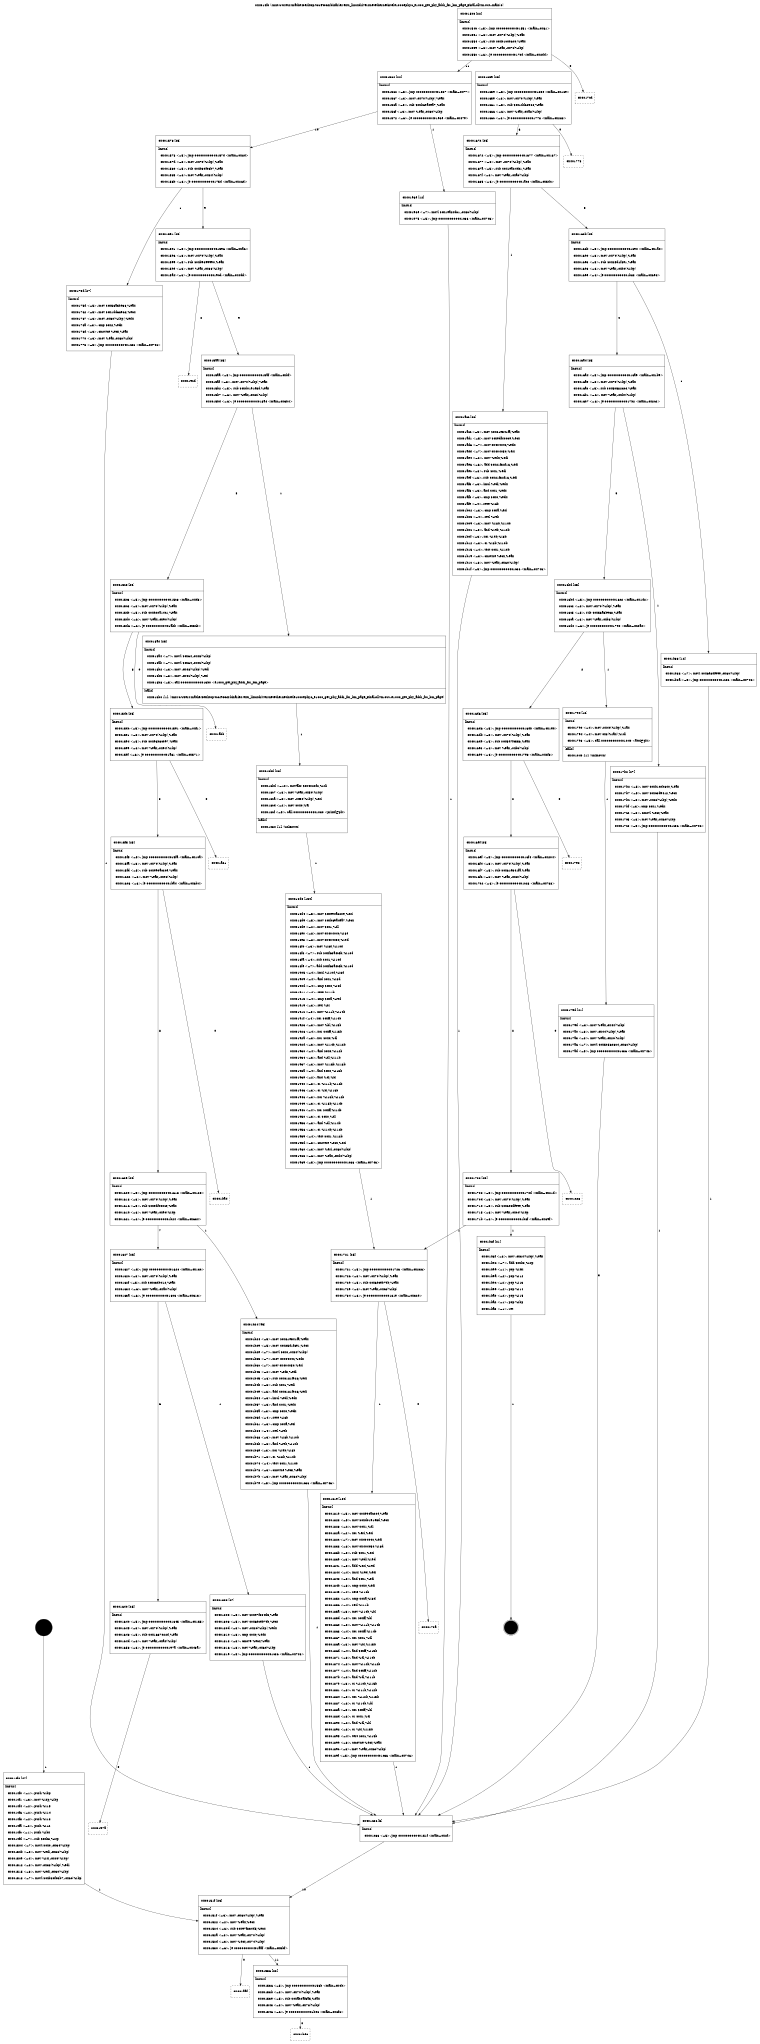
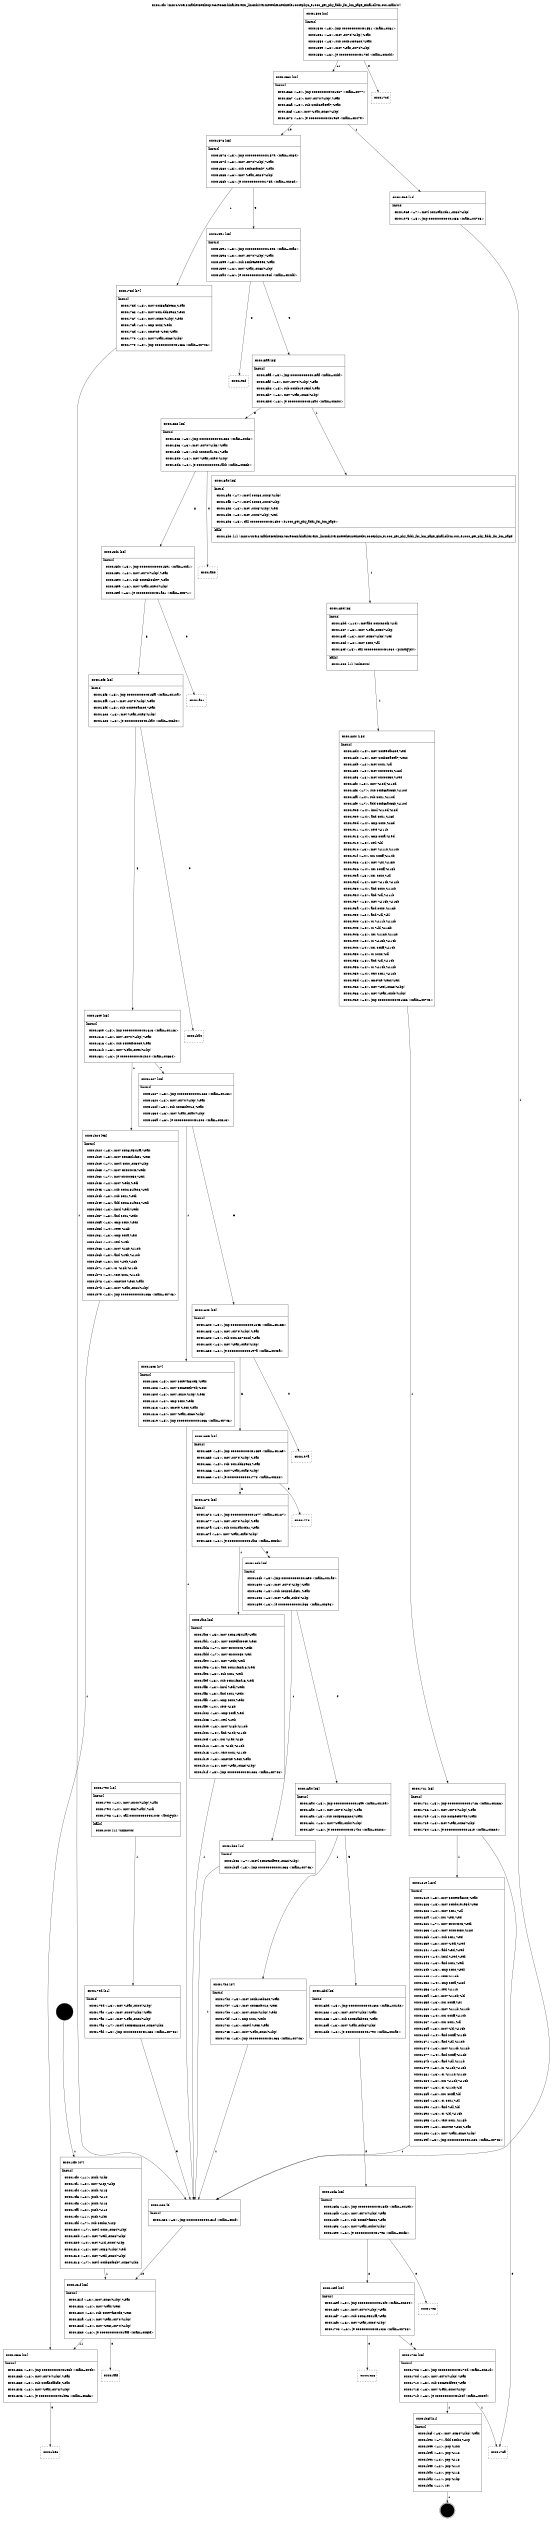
(605, 669) -> none
(446, 1237) -> (488, 2422)
none -> (240, 1393)
(310, 1666) -> (63, 1823)
